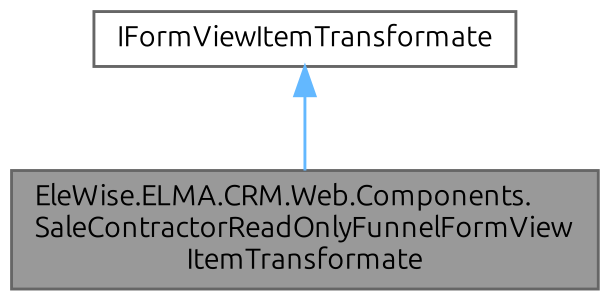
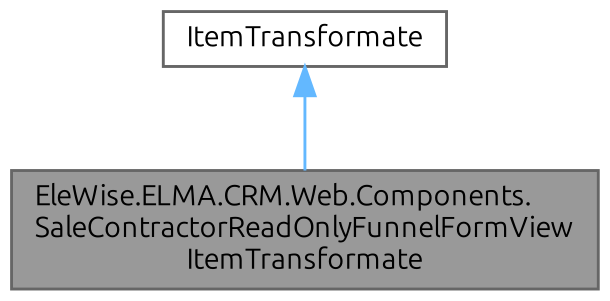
(305, 39) -> (305, 39)
